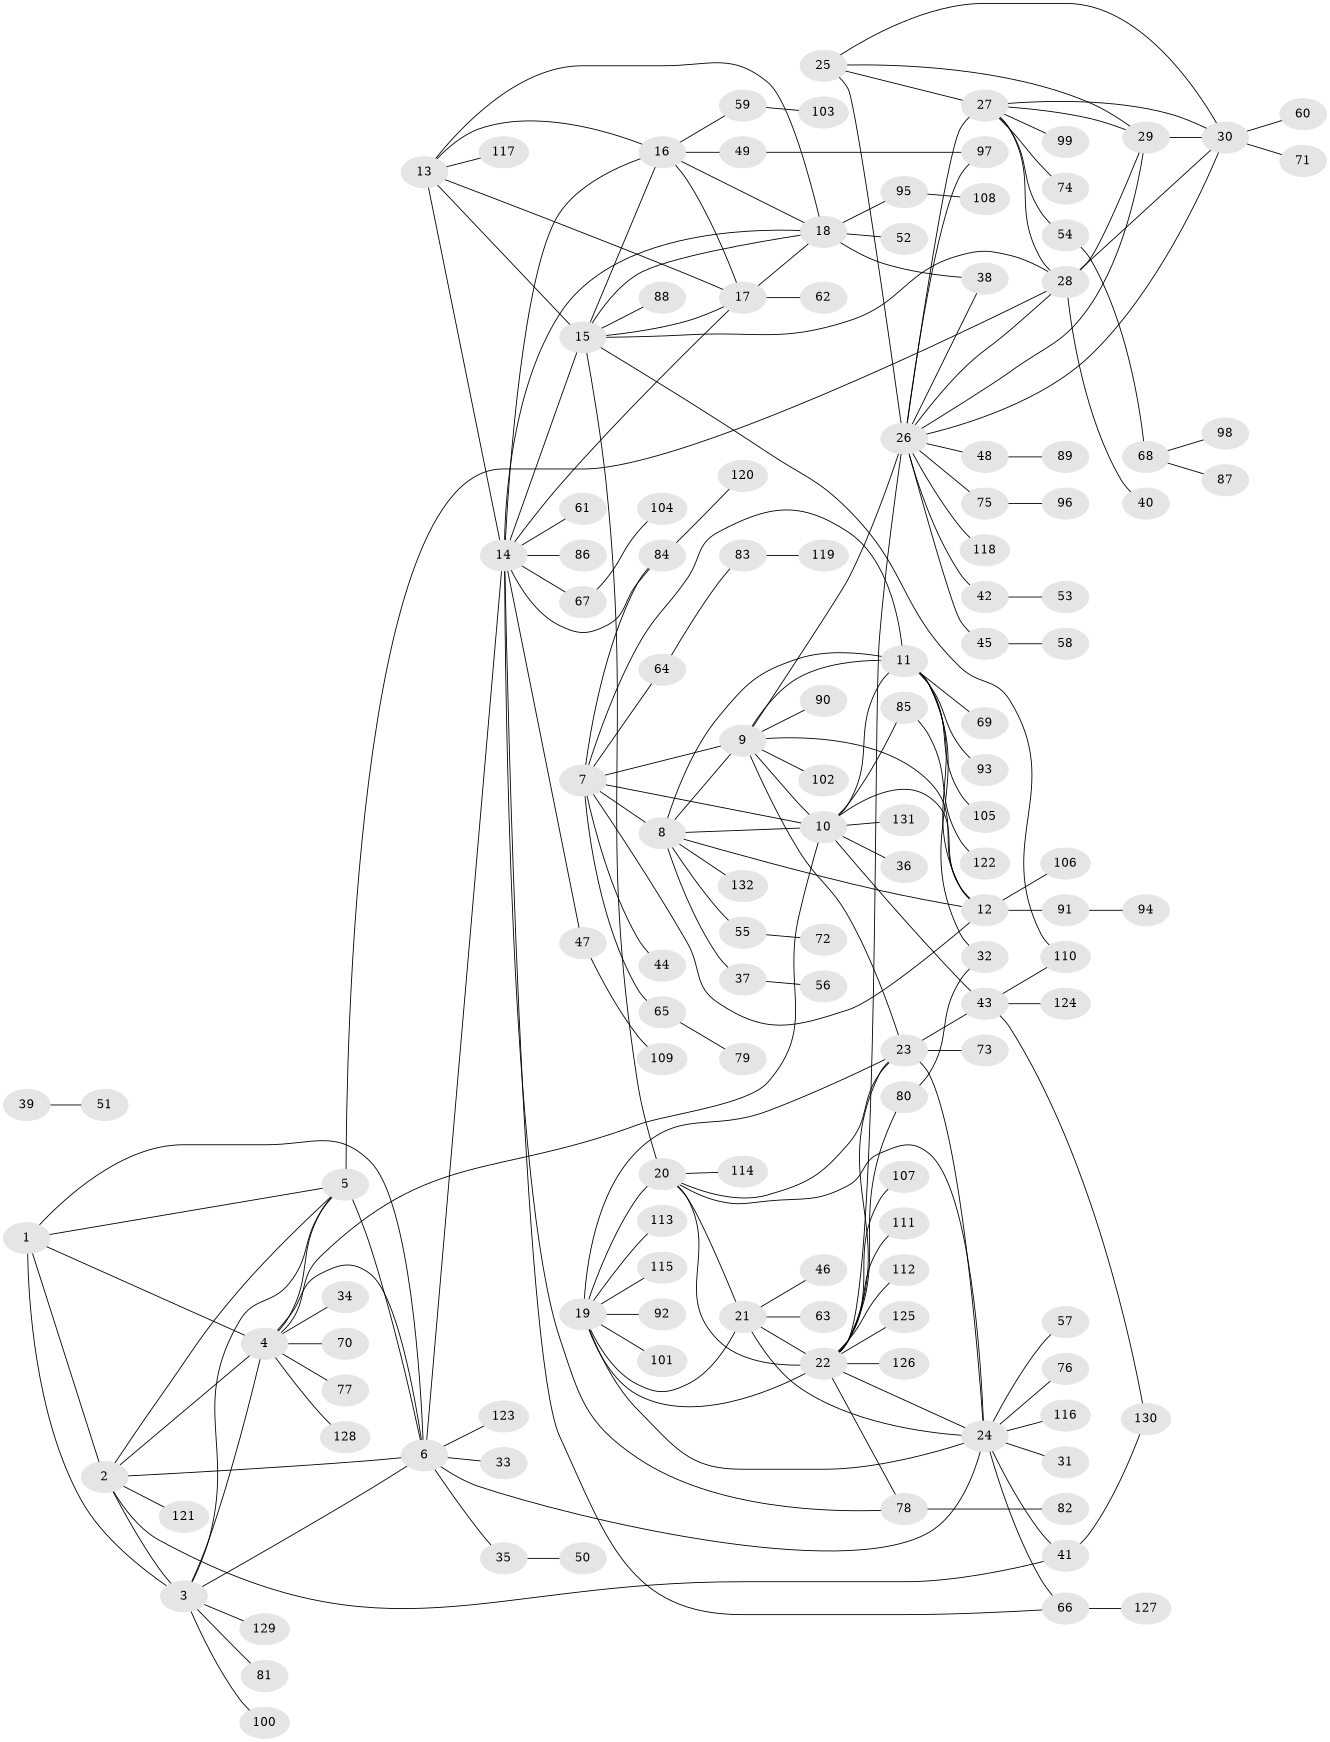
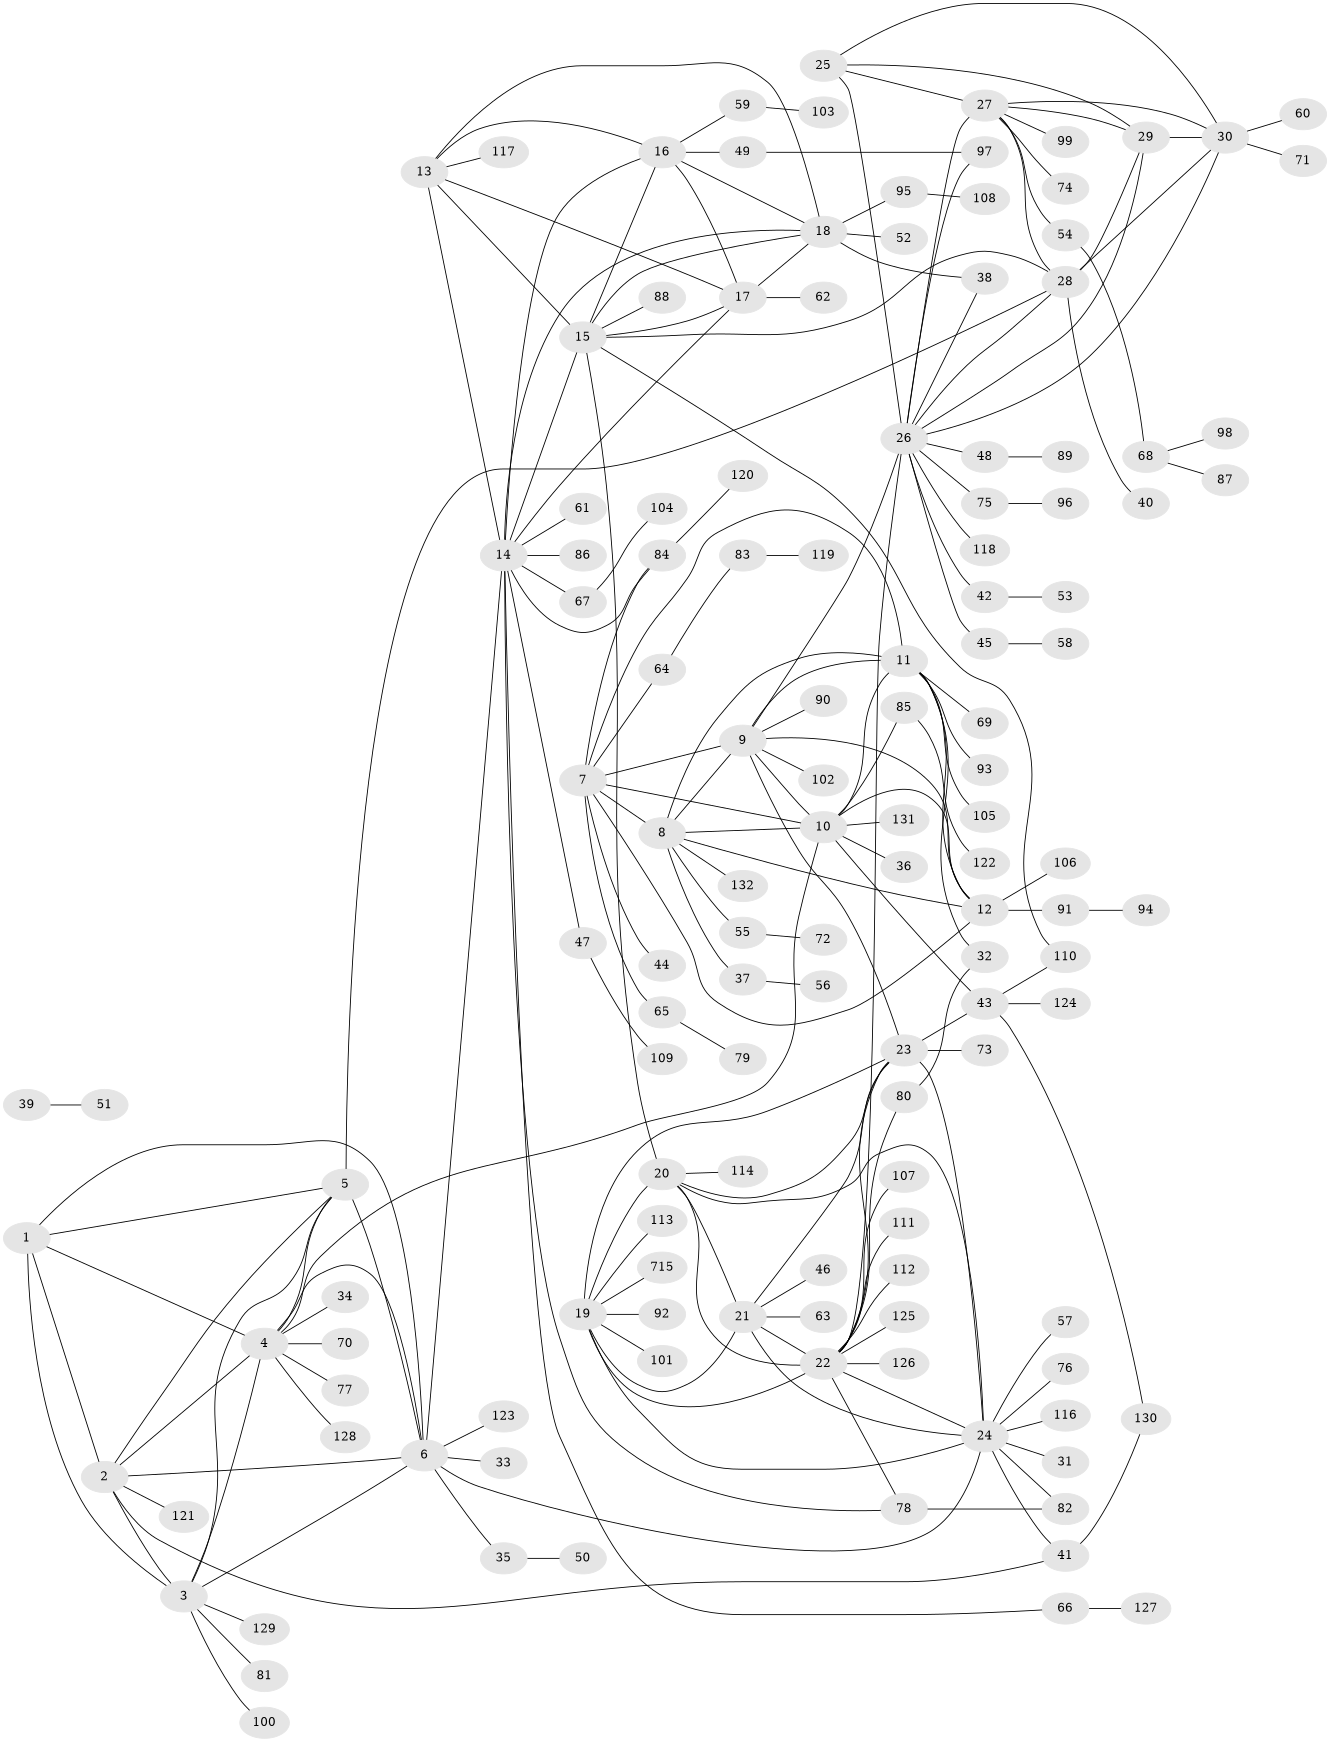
none -> (831, 1202)
(662, 1268) -> (662, 1268)
(1015, 1526) -> (1025, 1473)
